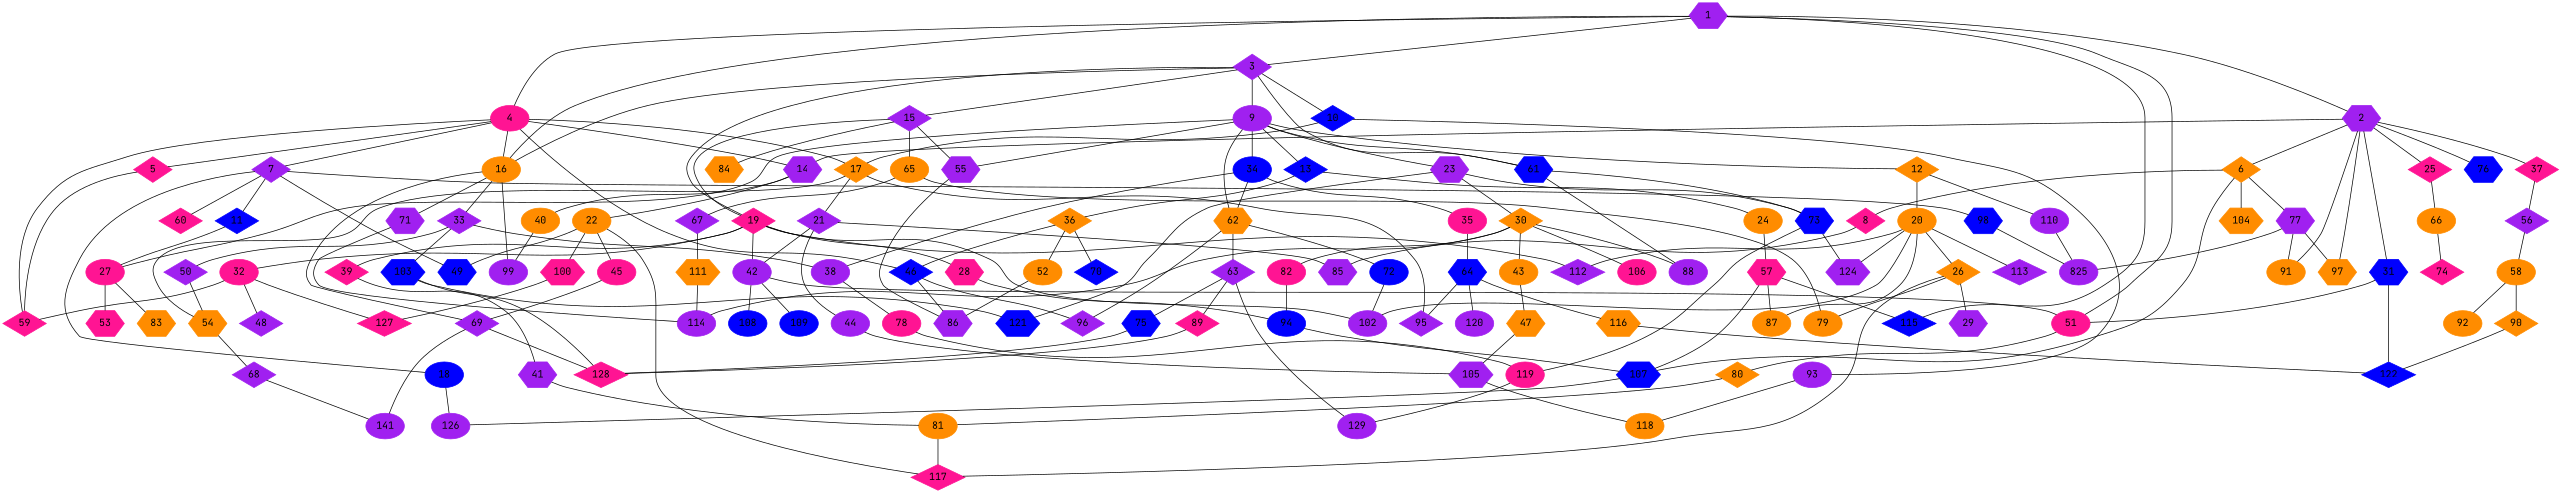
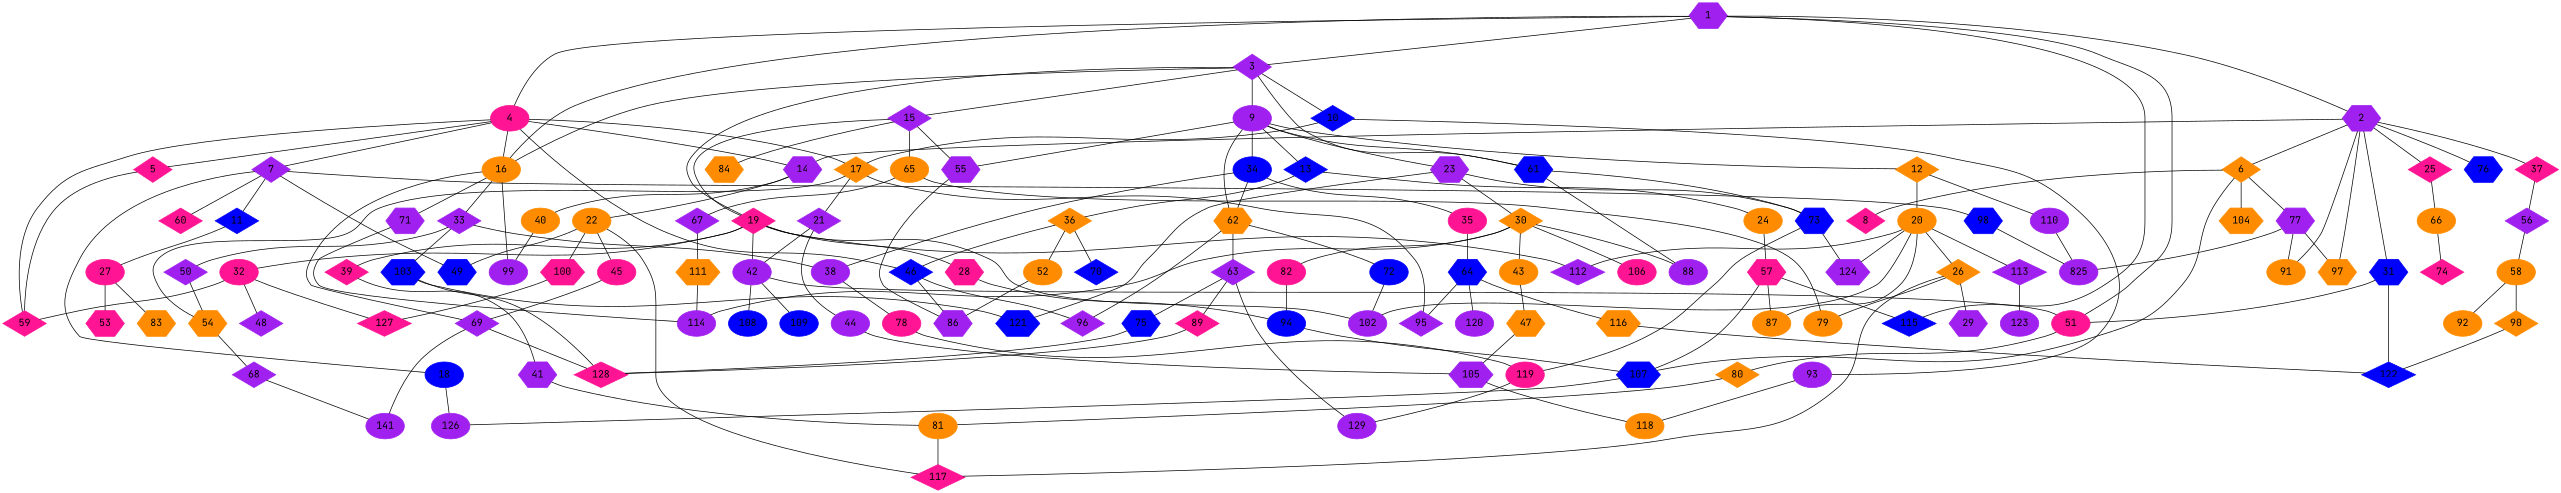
(653, 200) -> none
(1338, 272) -> none
none -> (2020, 323)
